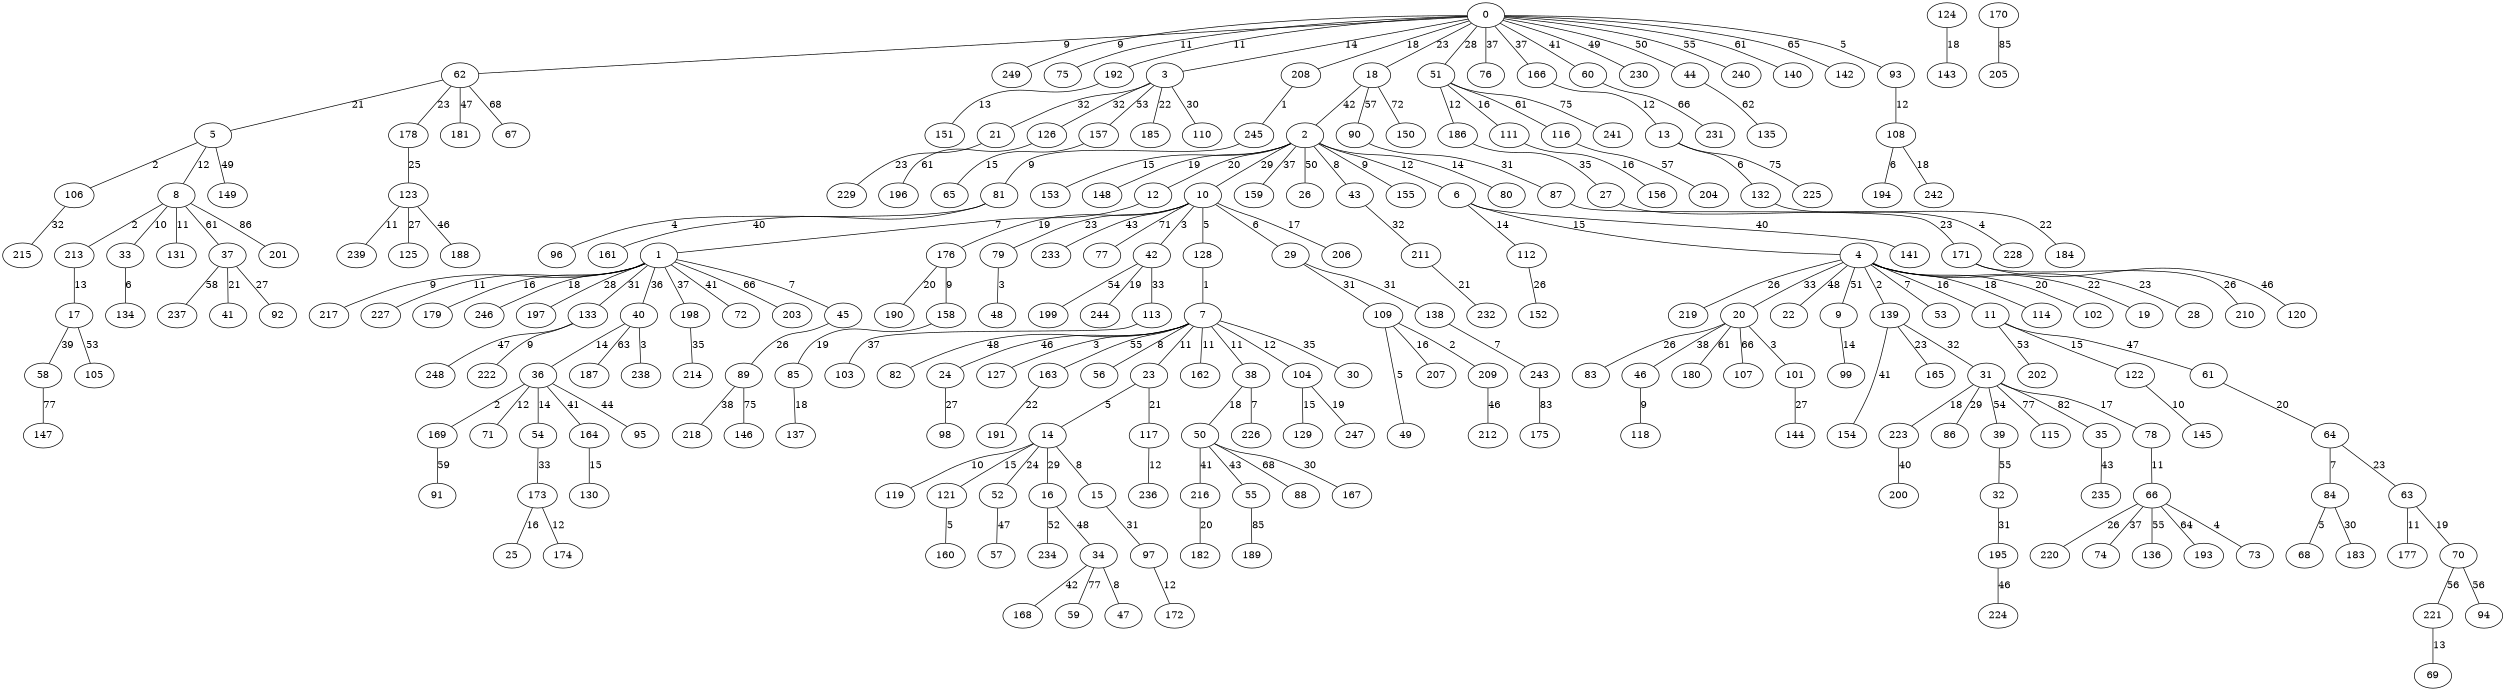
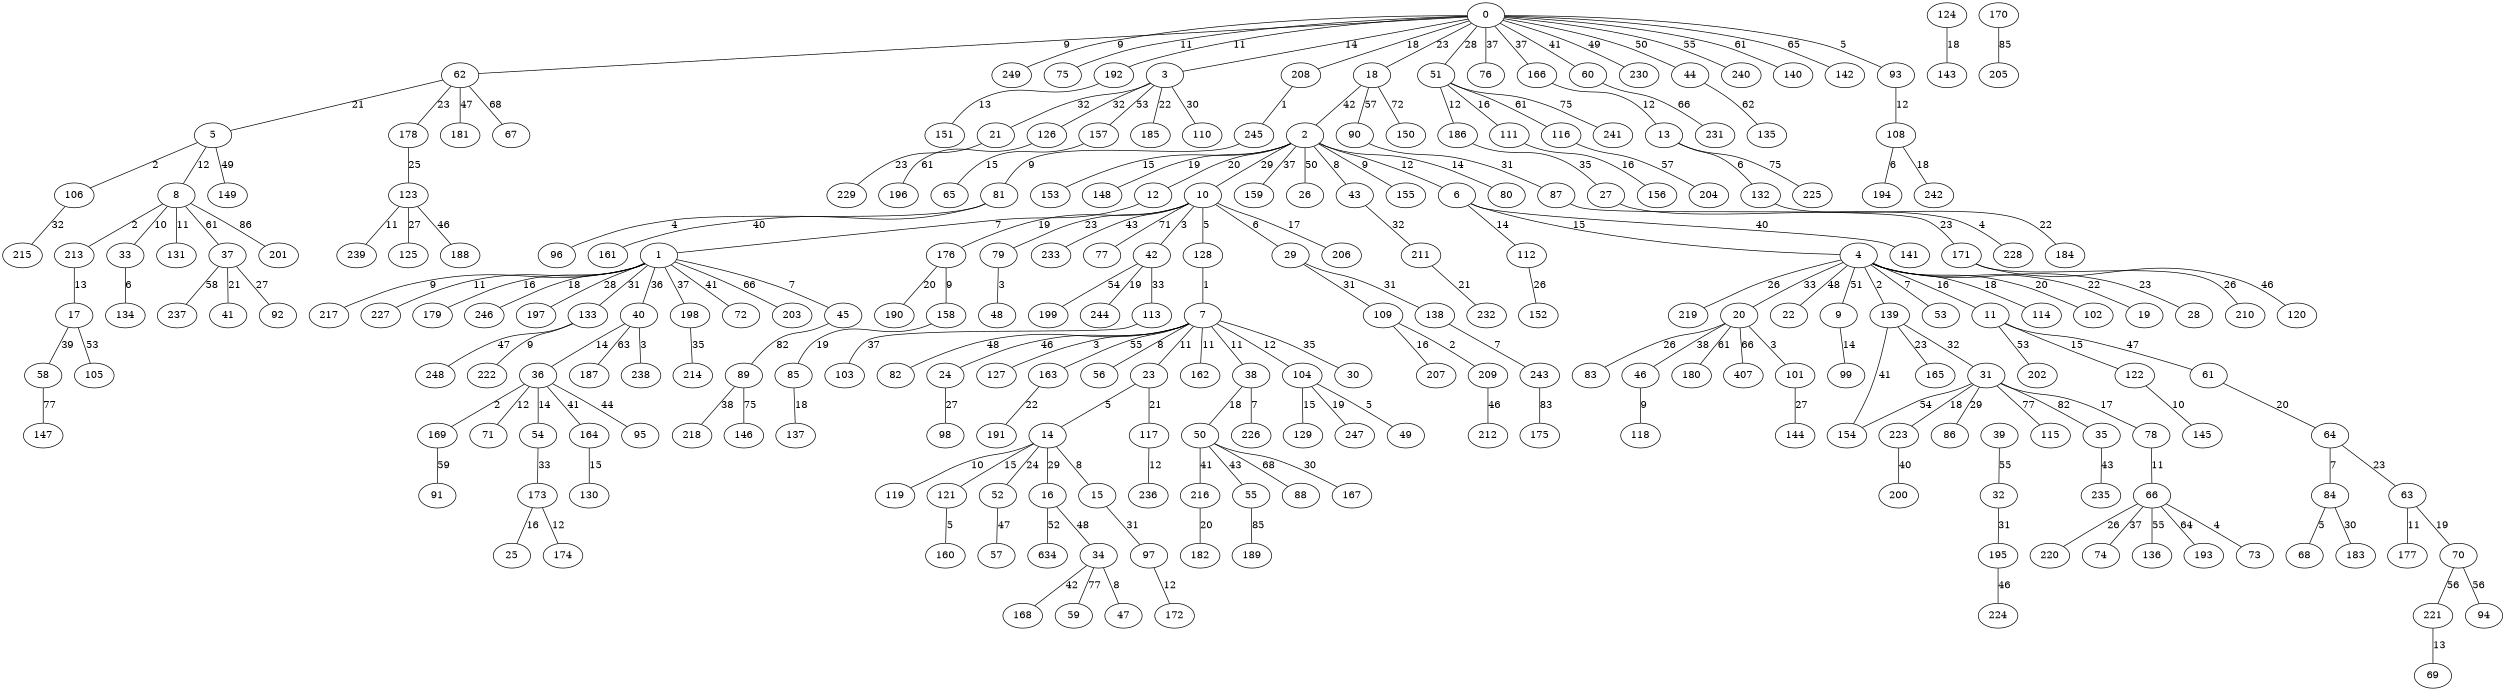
(783, 345) -> (783, 345)
(1394, 376) -> (1355, 405)
(1743, 376) -> (1743, 376)
(1993, 406) -> (1916, 402)
(1048, 556) -> (1048, 556)
